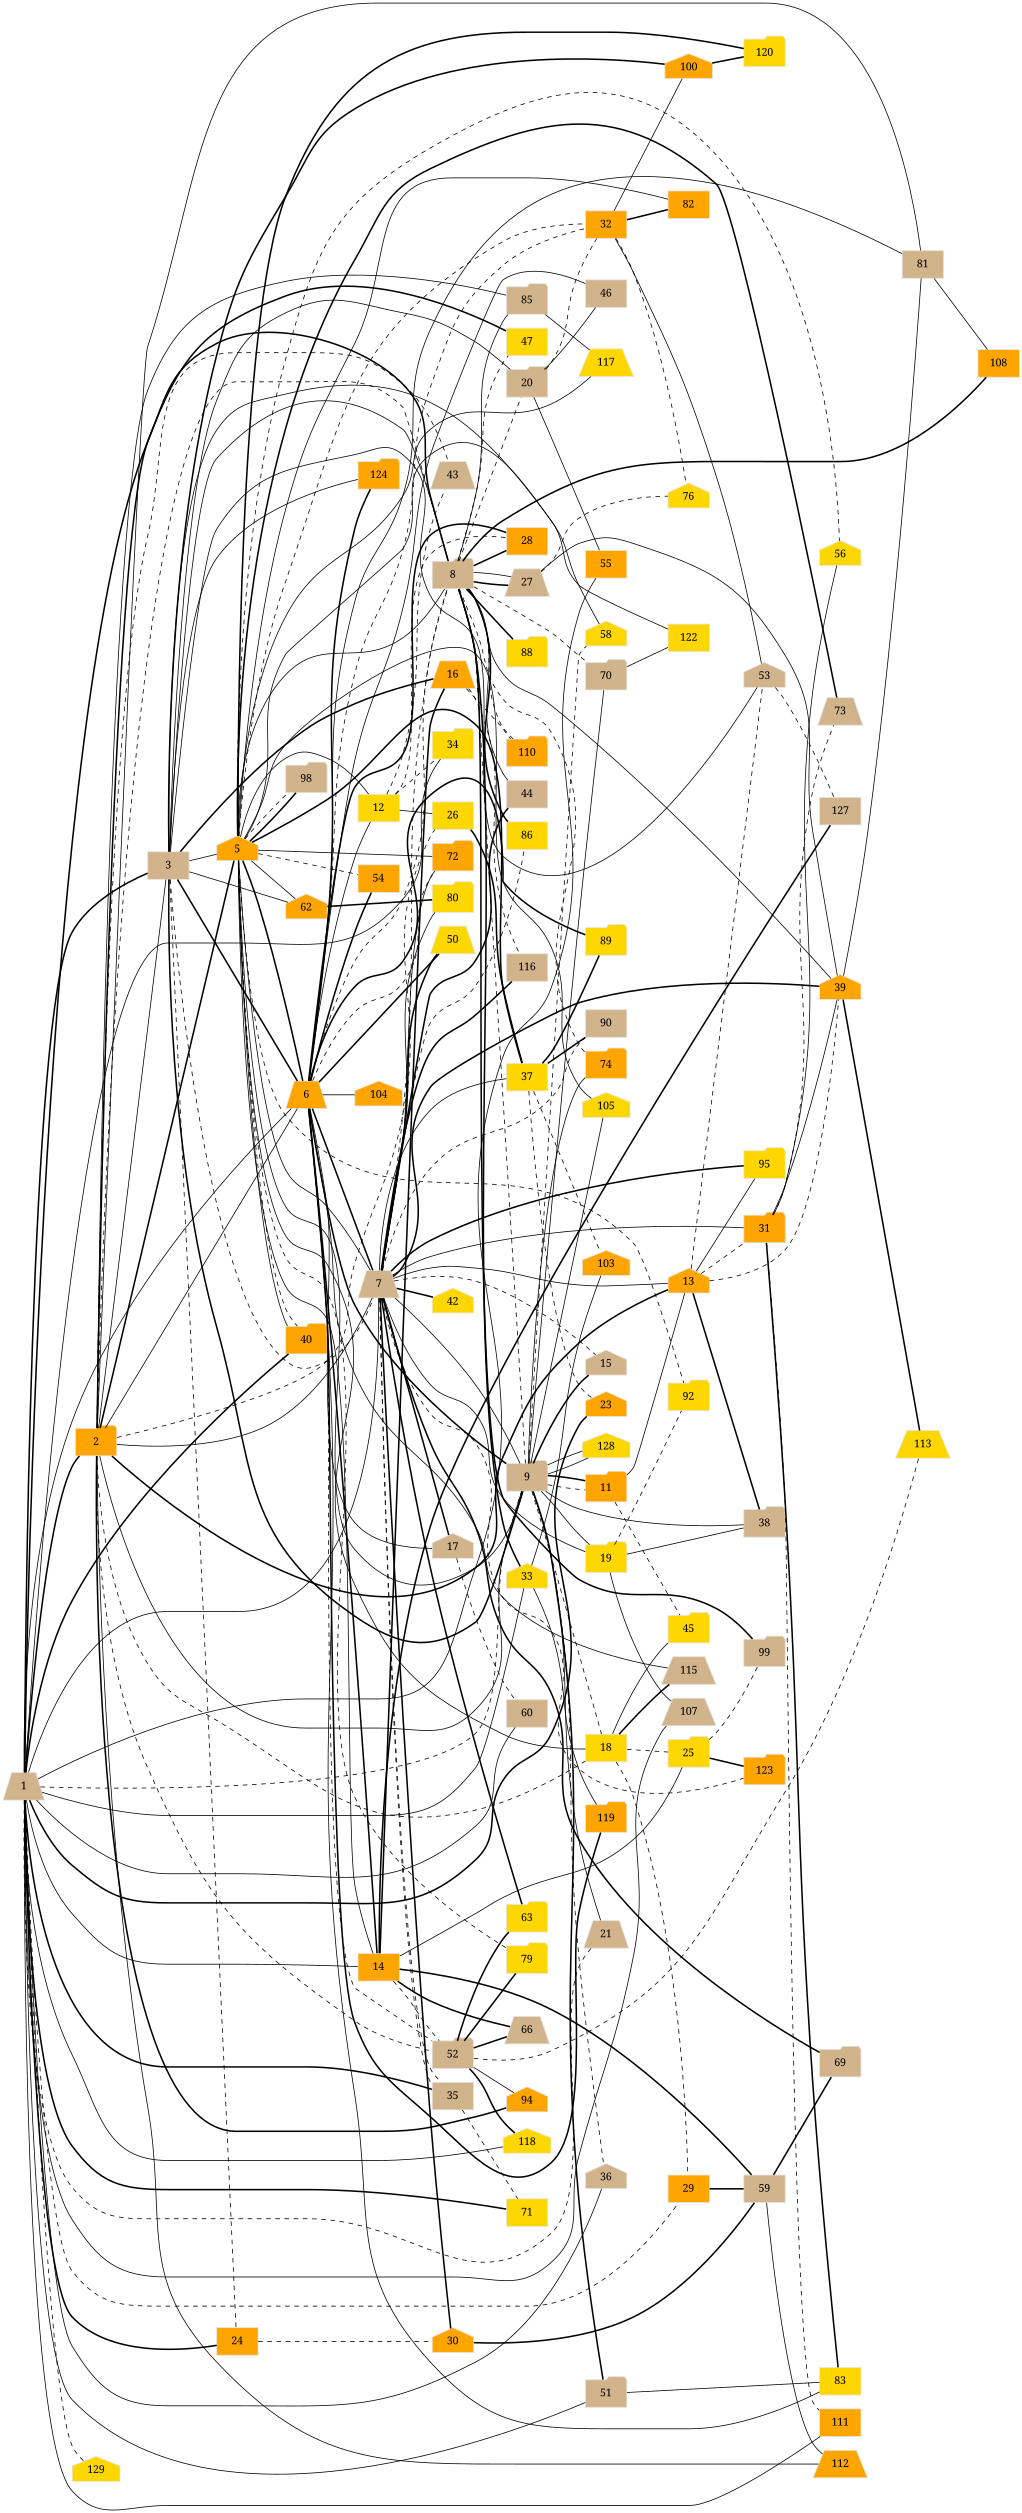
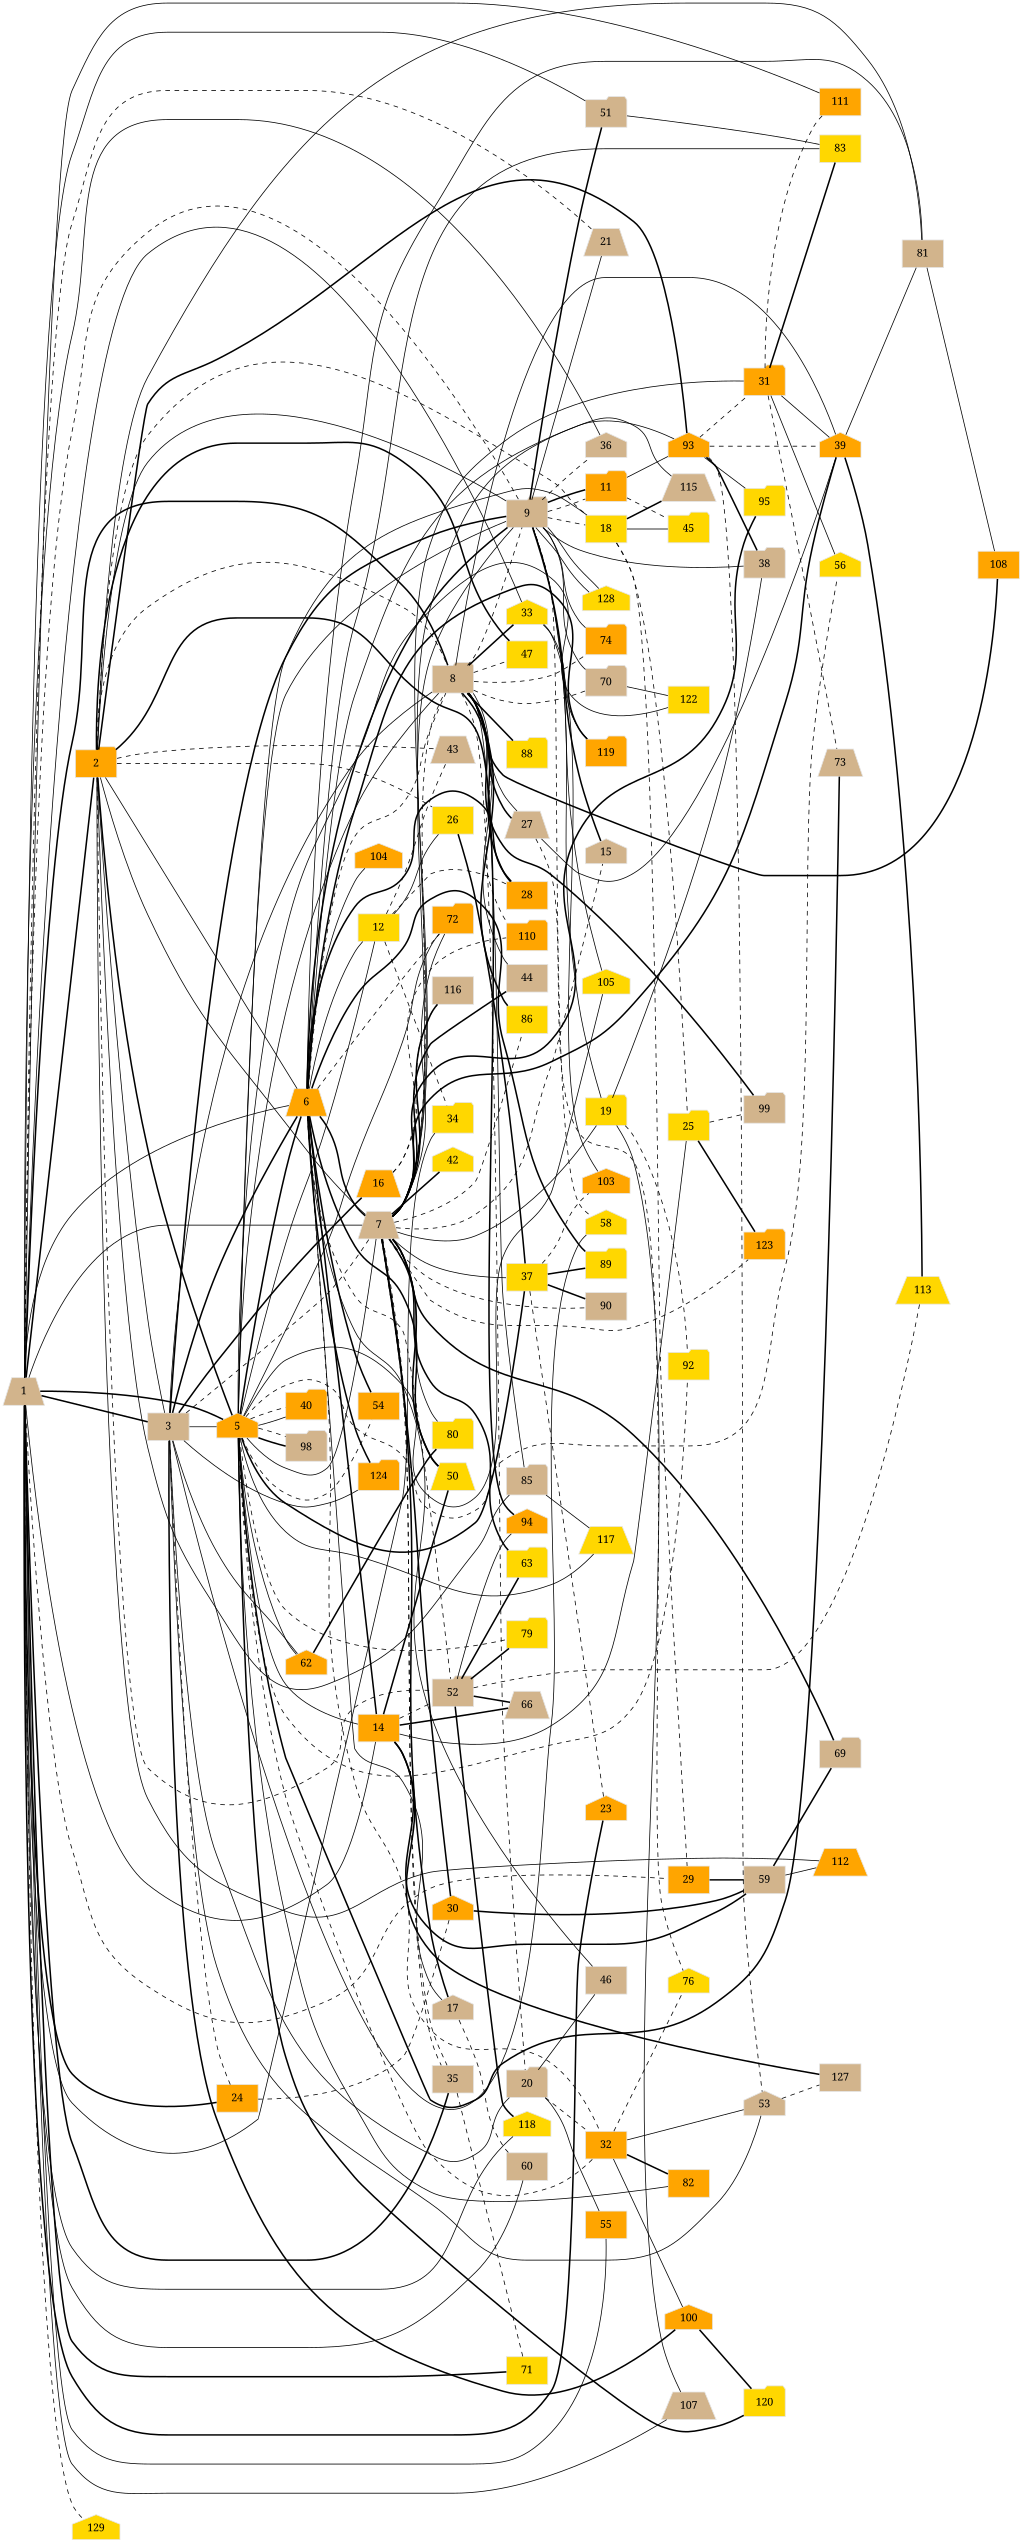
(689, 1282) -> (689, 446)
(404, 1319) -> (424, 1574)
(113, 1537) -> (133, 1396)
